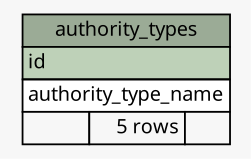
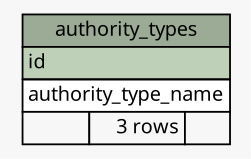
(148, 127) -> (148, 127)
